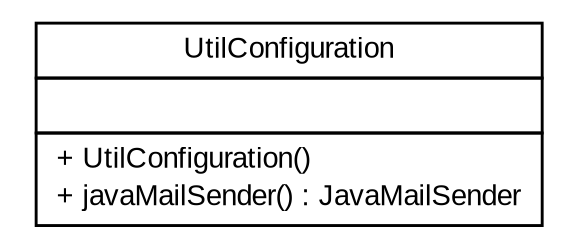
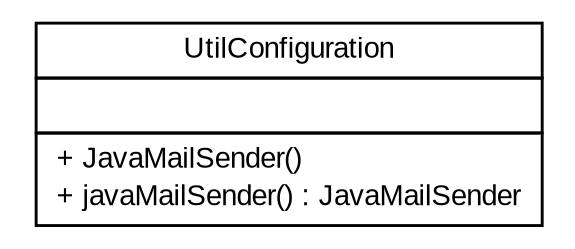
(184, 159) -> (179, 159)
